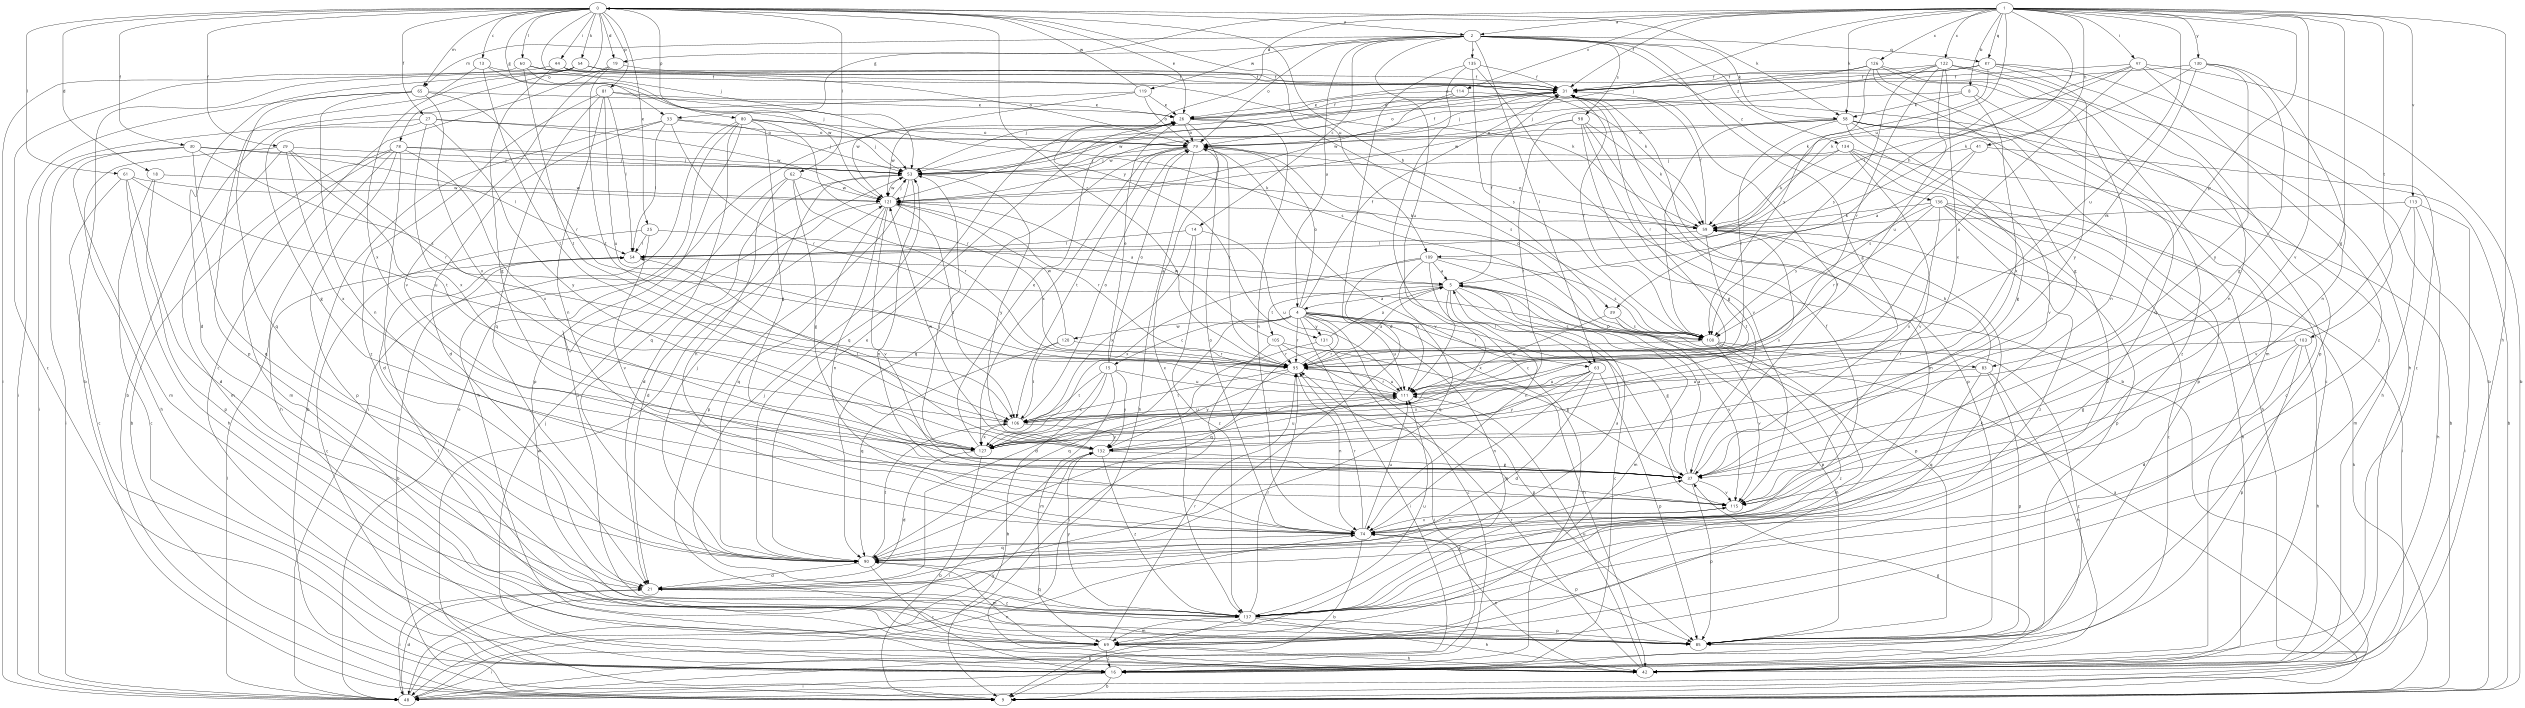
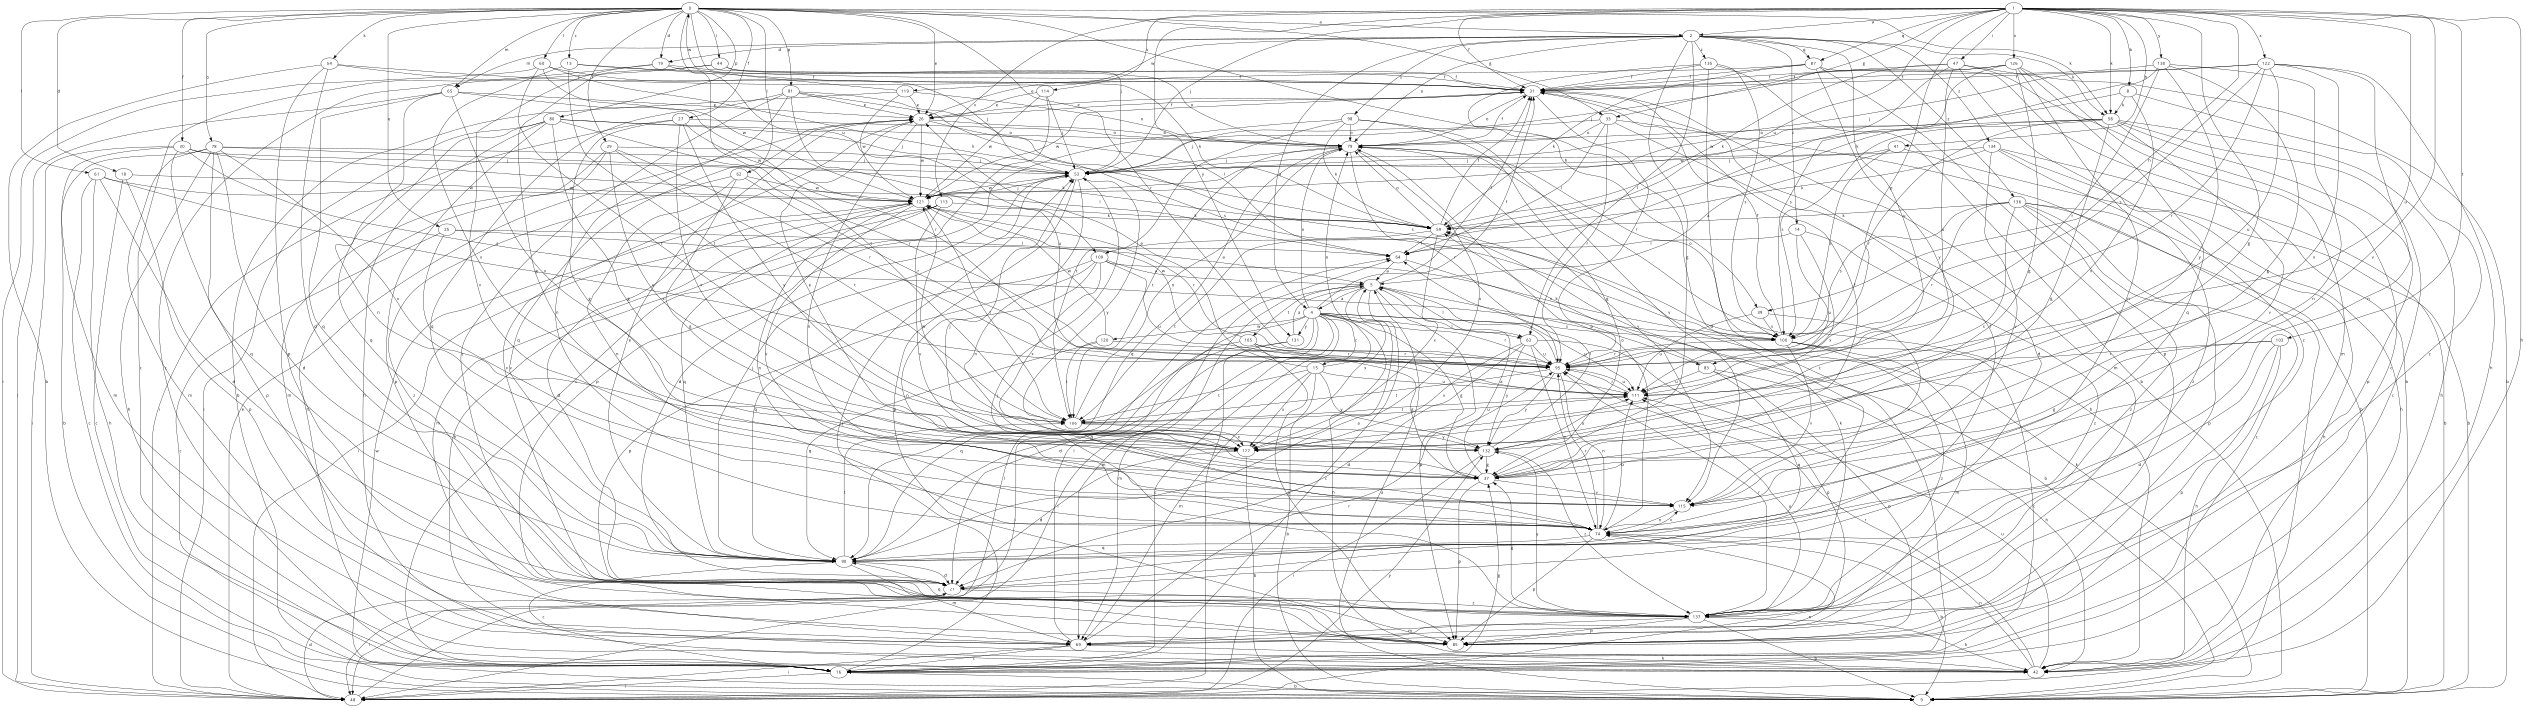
(1548, 382) -> (1541, 354)
